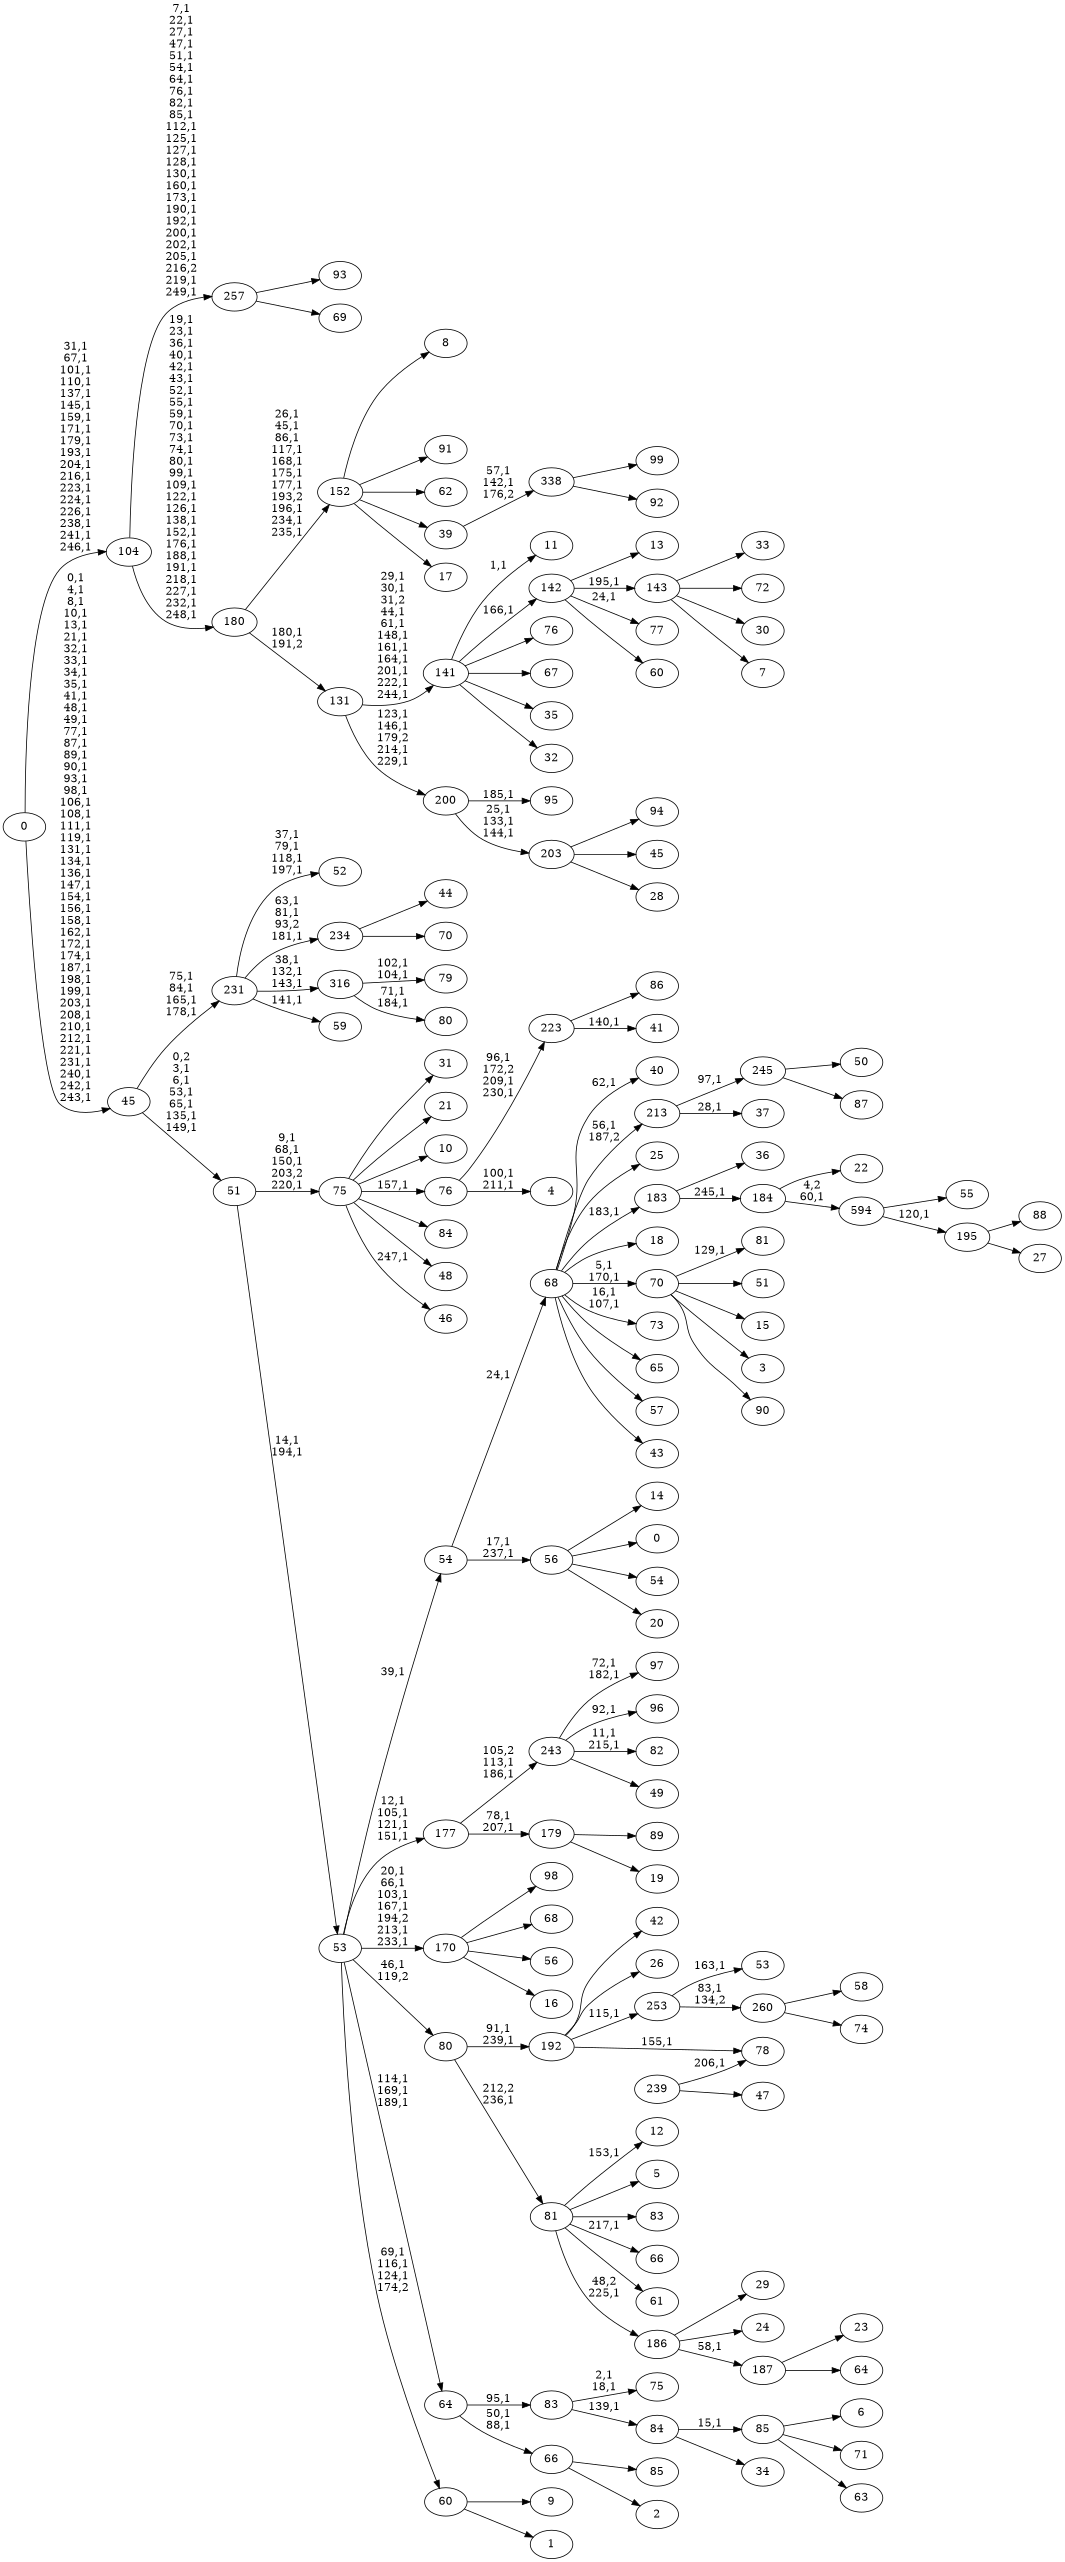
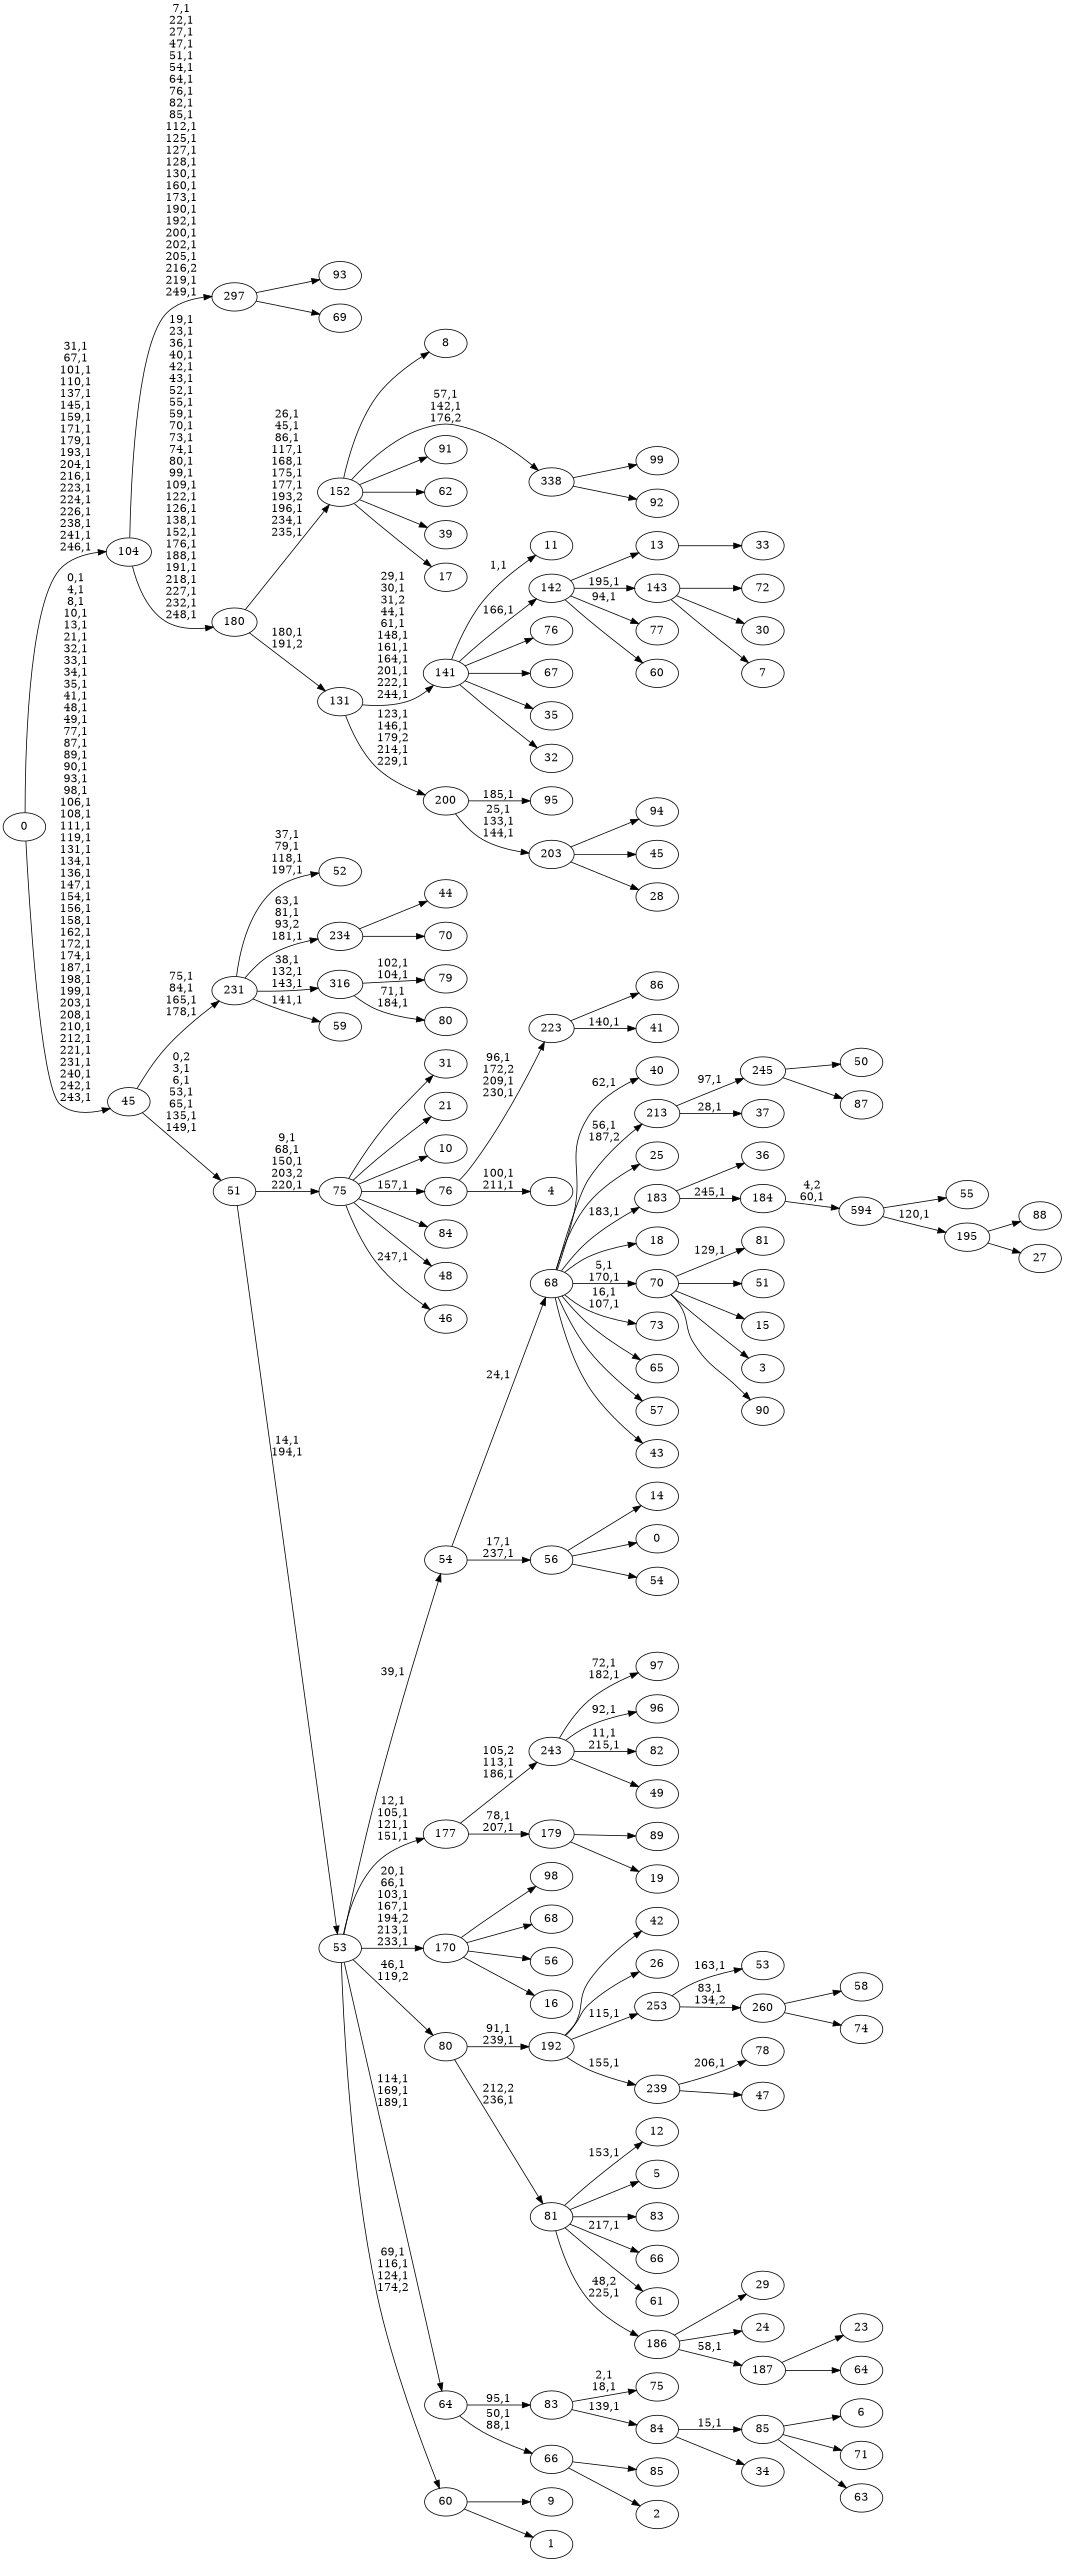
(235, 297) -> (235, 297)
(495, 510) -> (438, 425)
(707, 568) -> (706, 546)
(604, 597) -> (604, 597)
(862, 1169) -> none
(657, 1624) -> none
(654, 2049) -> (596, 2073)
